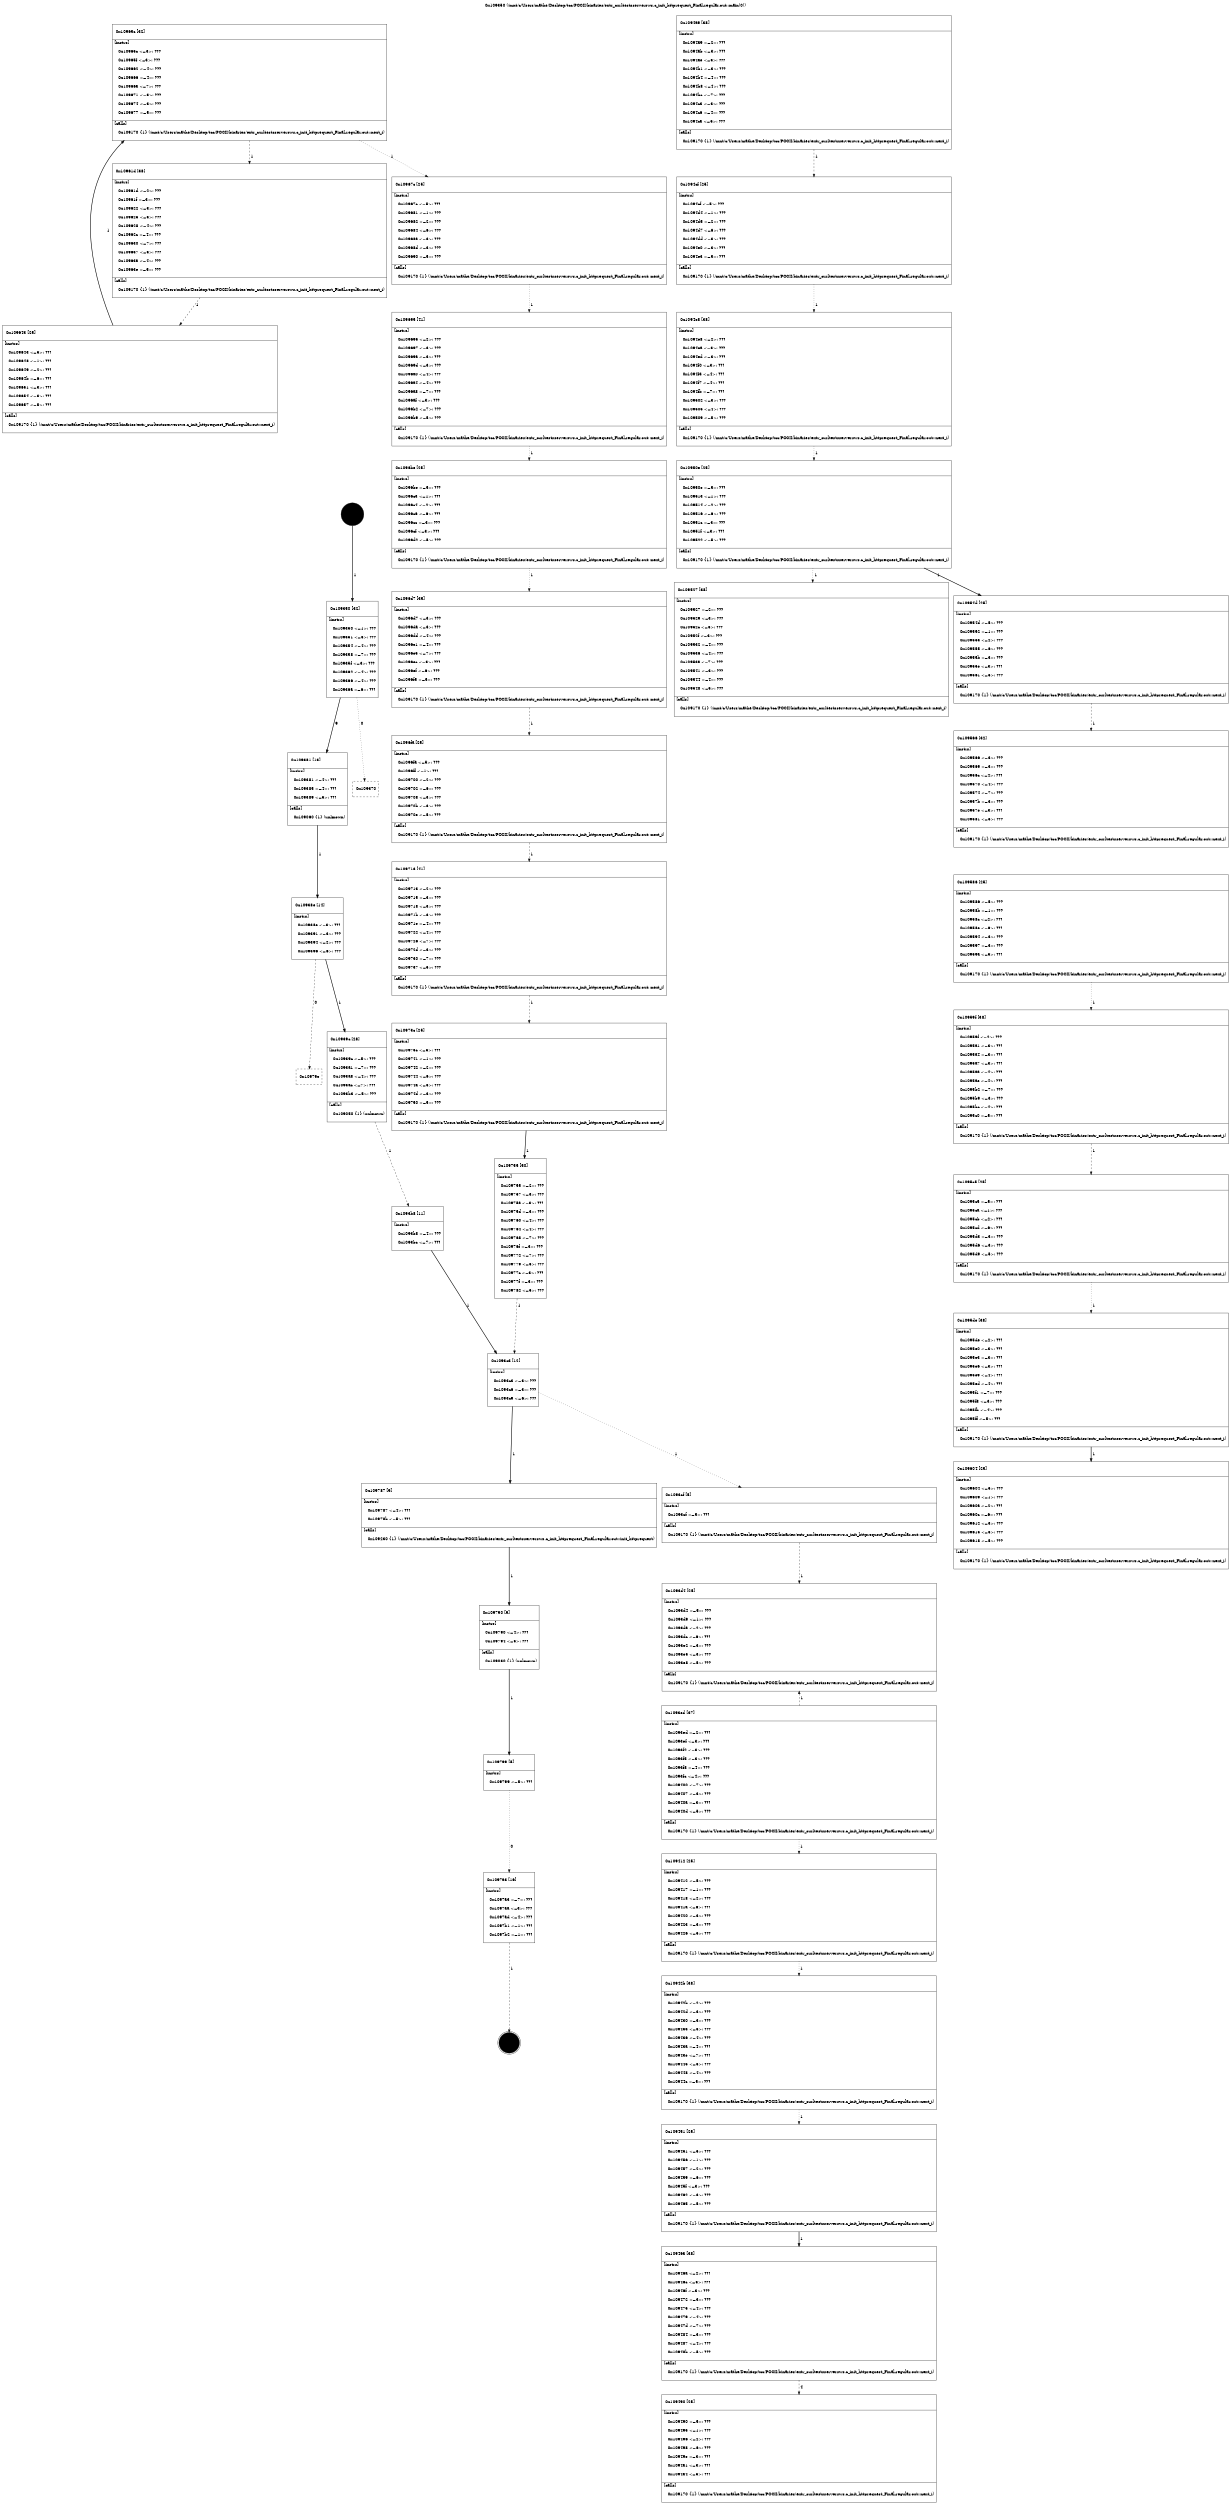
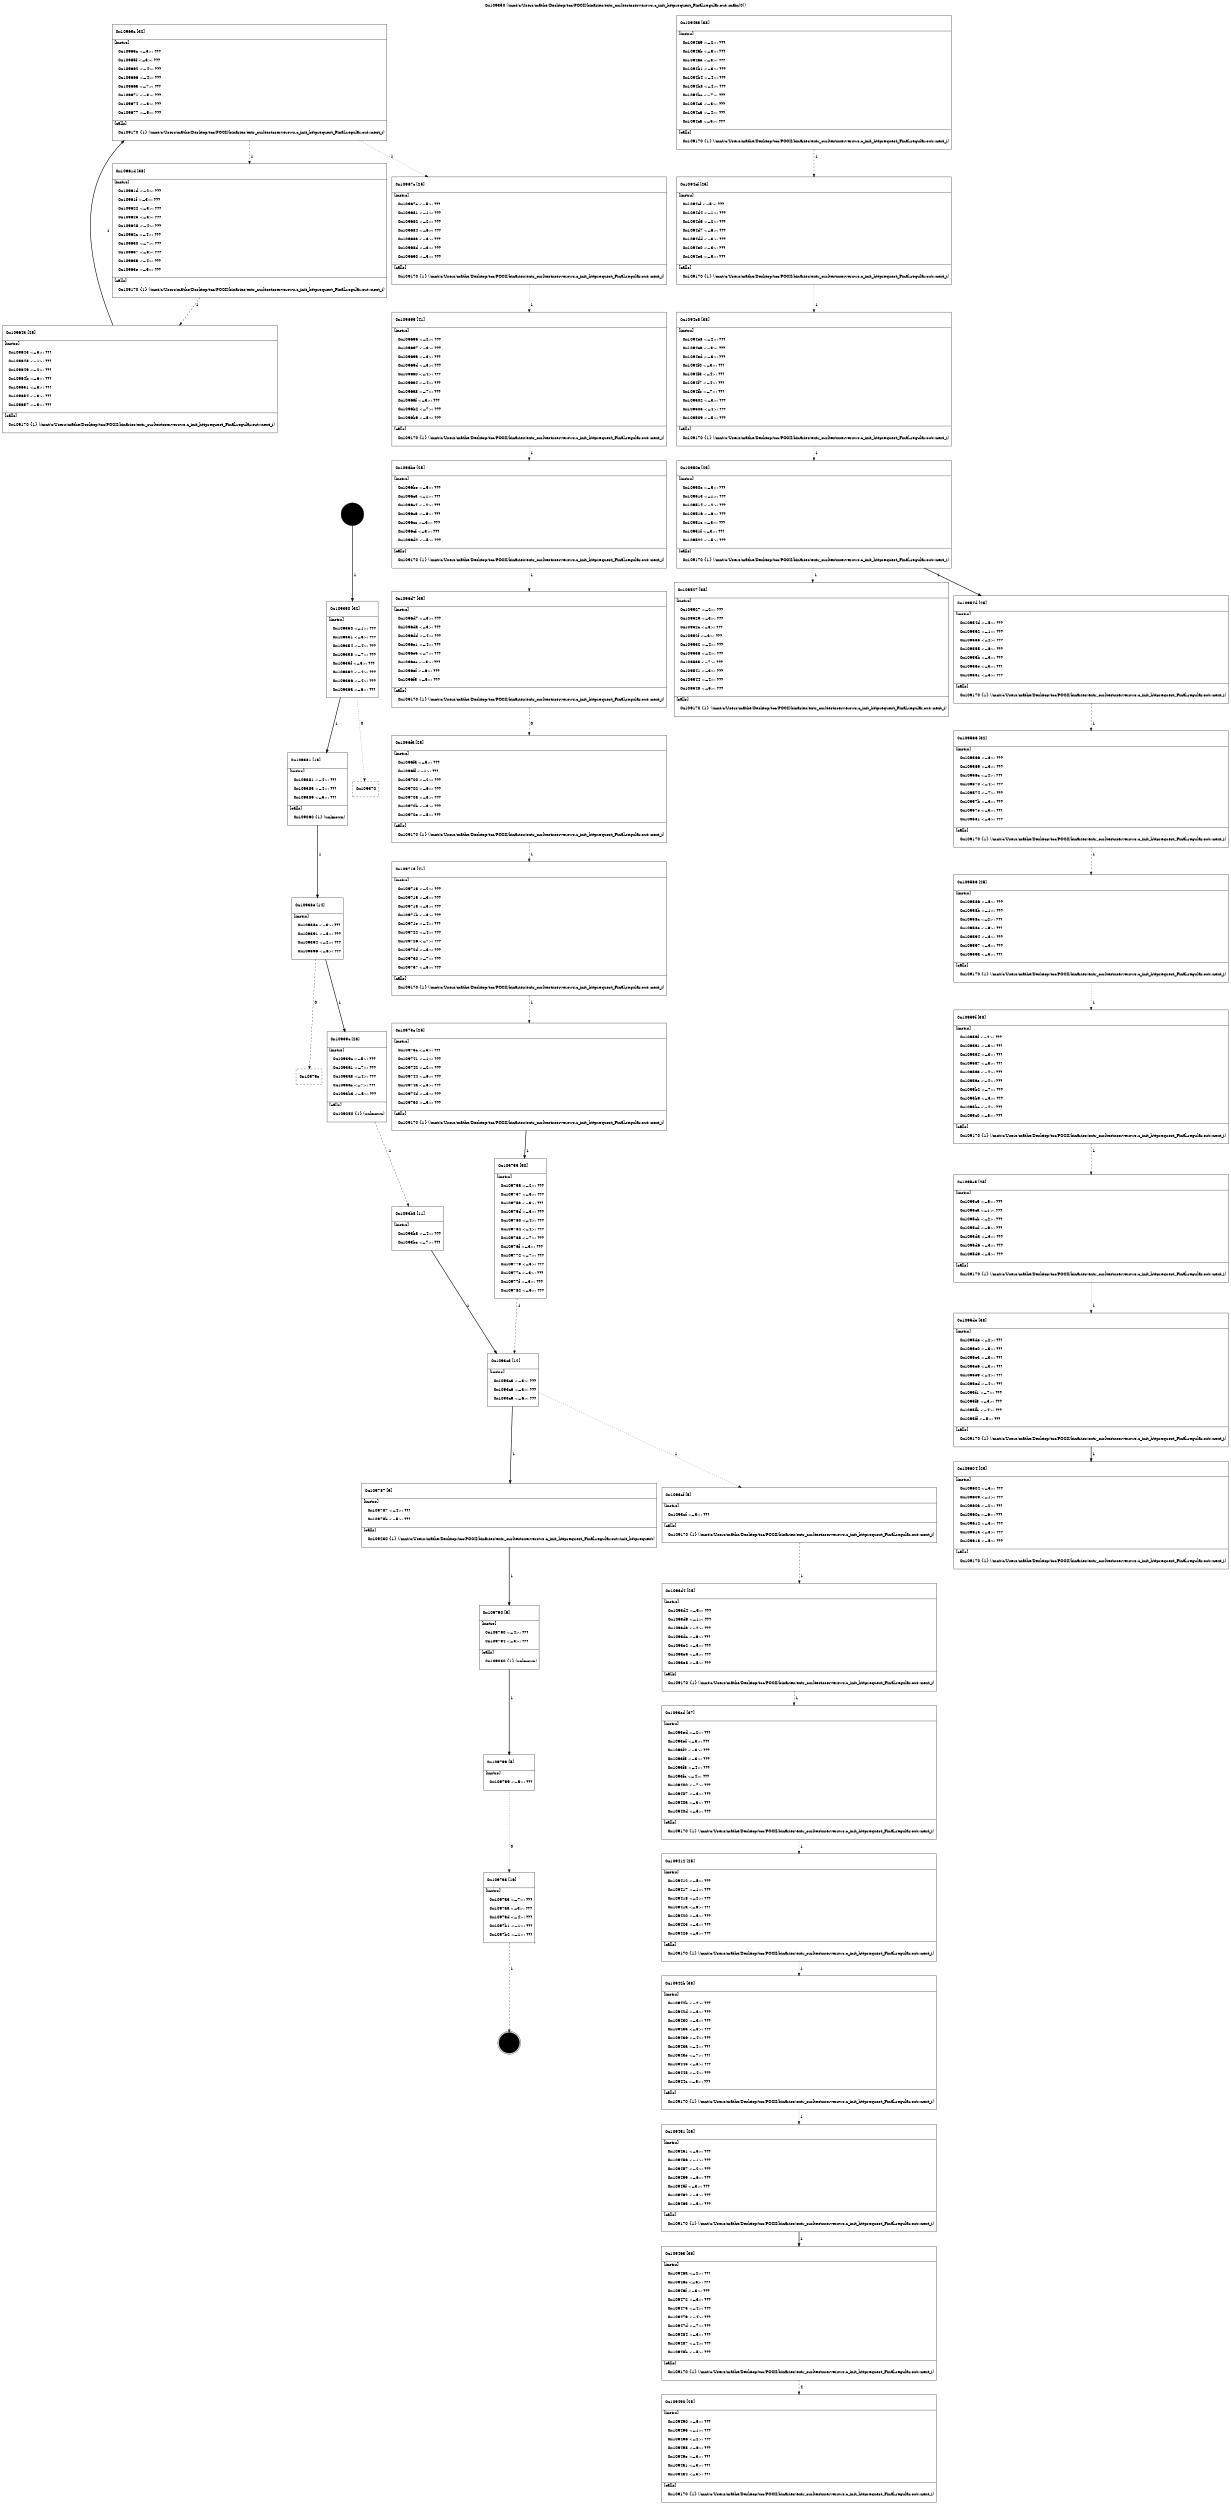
(336, 724) -> (336, 724)
(531, 724) -> (531, 724)
none -> (1091, 860)
(799, 1700) -> (794, 1697)
